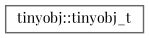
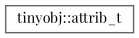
(75, 19) -> (70, 19)
